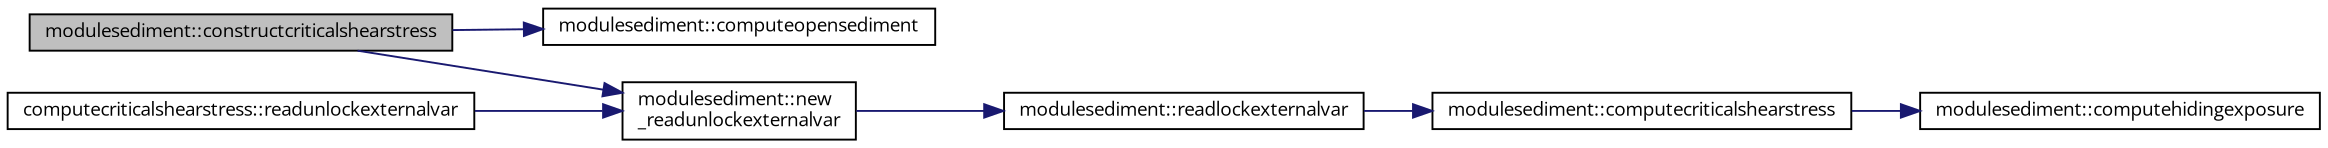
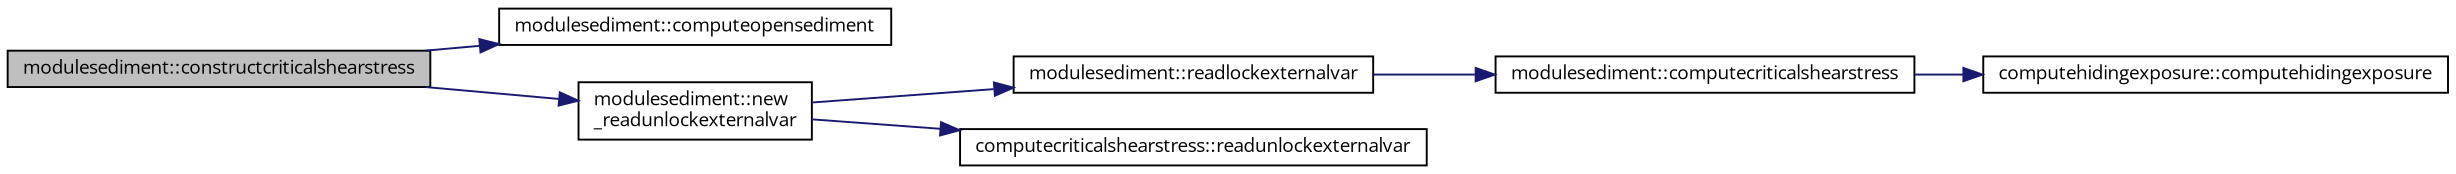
(539, 111) -> (876, 124)
(2120, 111) -> (2216, 75)
